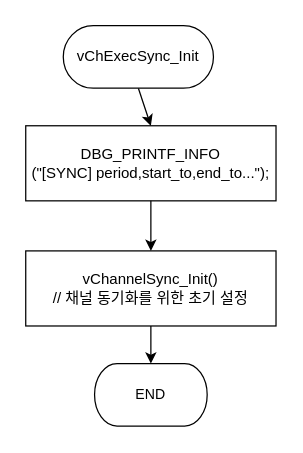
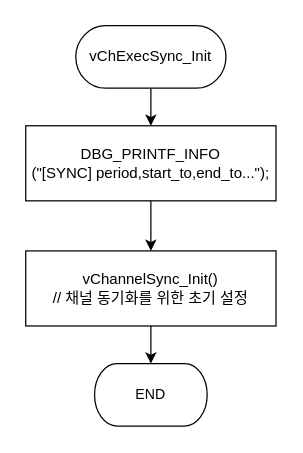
(138, 57) -> (151, 57)
